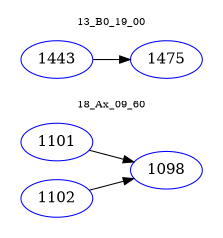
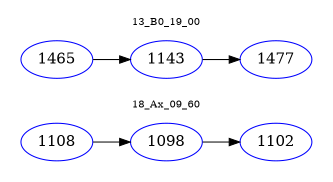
none -> (57, 60)
(57, 60) -> (166, 60)
(166, 60) -> (276, 60)
(57, 142) -> (57, 142)
(106, 186) -> (216, 142)
